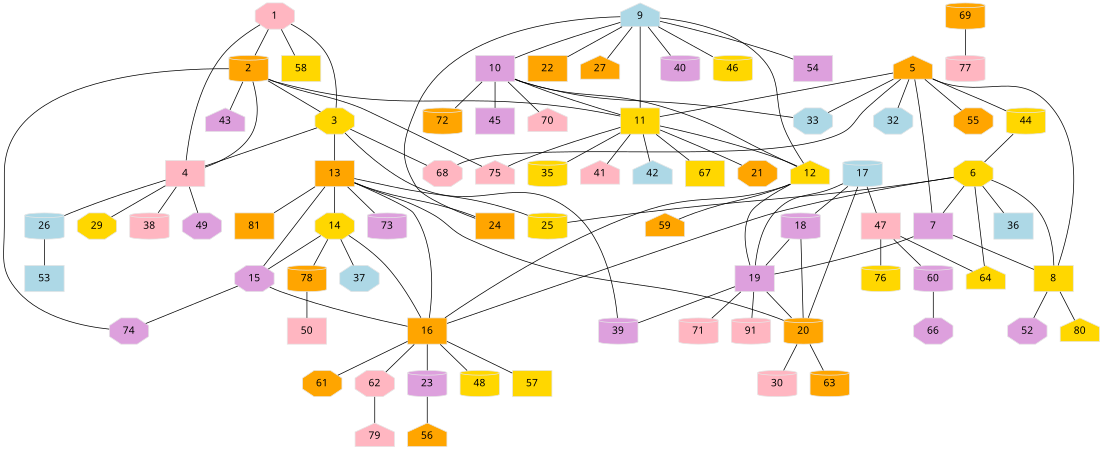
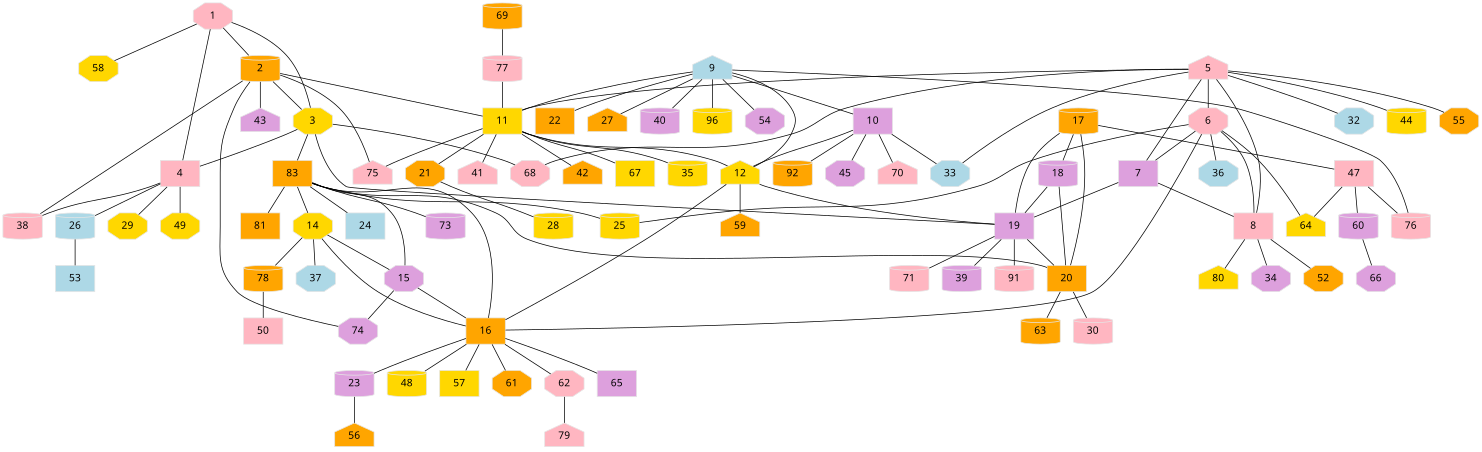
(301, 69) -> (98, 69)
(733, 69) -> (712, 121)
(813, 69) -> (765, 121)
(913, 69) -> (1208, 69)
(441, 74) -> (1073, 89)
(567, 98) -> (502, 95)
(443, 121) -> (793, 174)
(495, 121) -> (845, 174)
(250, 136) -> (142, 147)
(999, 148) -> (1208, 94)
(335, 174) -> (292, 174)
(653, 174) -> (583, 174)
(863, 174) -> (1078, 121)
(973, 174) -> (1208, 121)
(510, 193) -> (639, 205)
(202, 226) -> (180, 226)
(495, 226) -> (365, 226)
none -> (553, 226)
(1013, 226) -> (1218, 174)
(881, 279) -> (1411, 226)
(1054, 279) -> (1253, 226)
none -> (1271, 279)
(803, 331) -> (1067, 279)
(1027, 331) -> (1323, 279)
none -> (617, 384)
